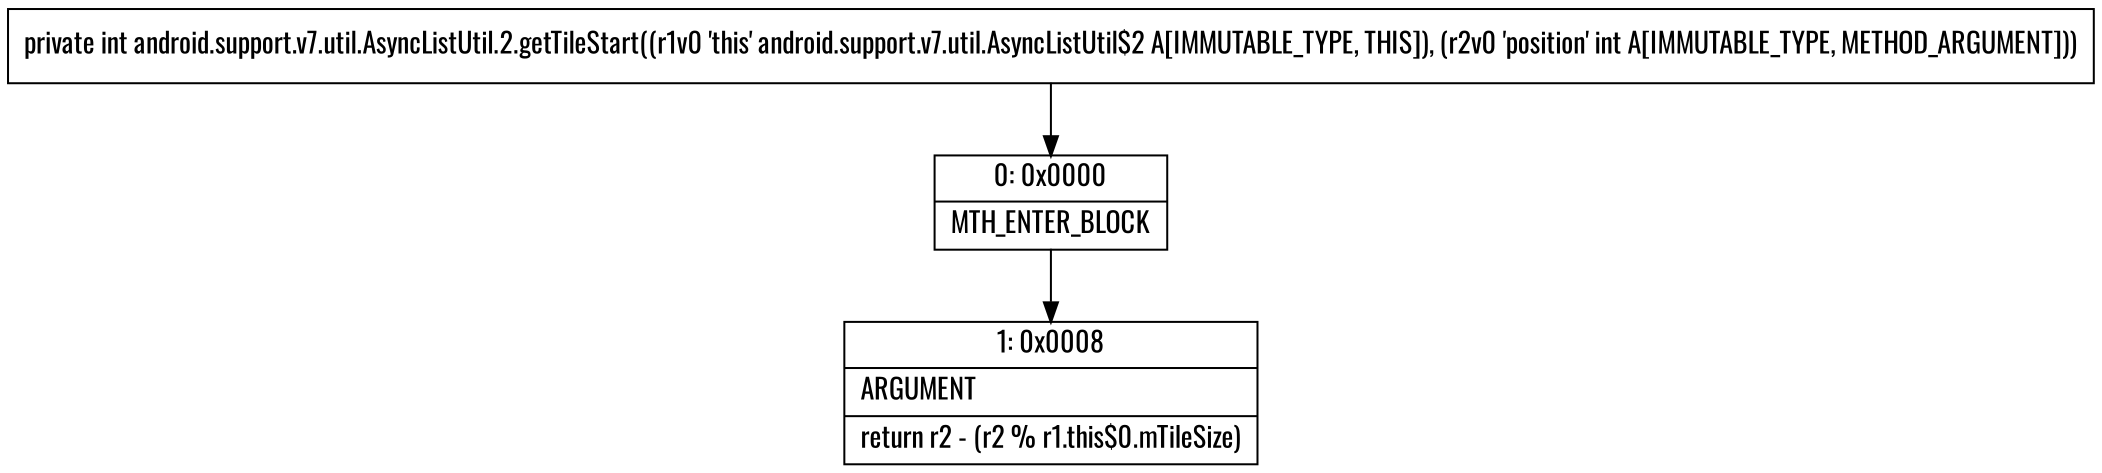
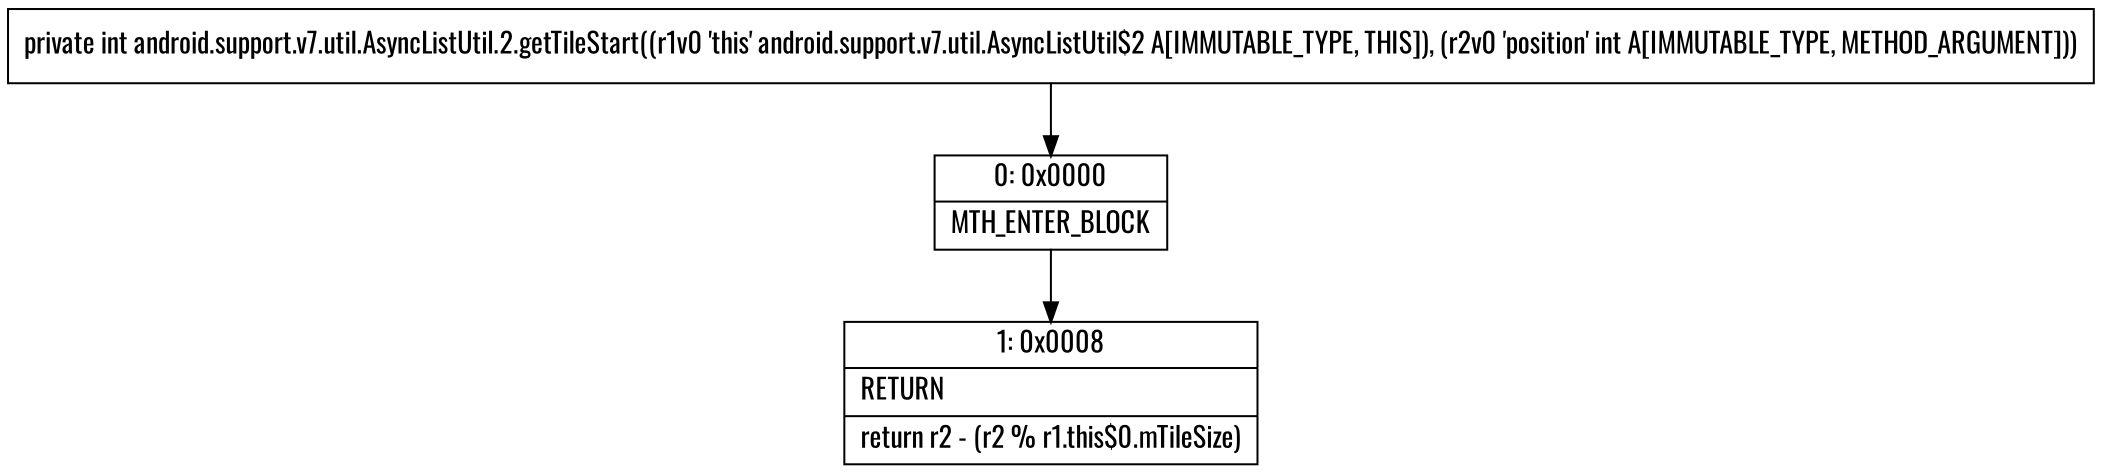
(919, 391) -> (904, 391)
